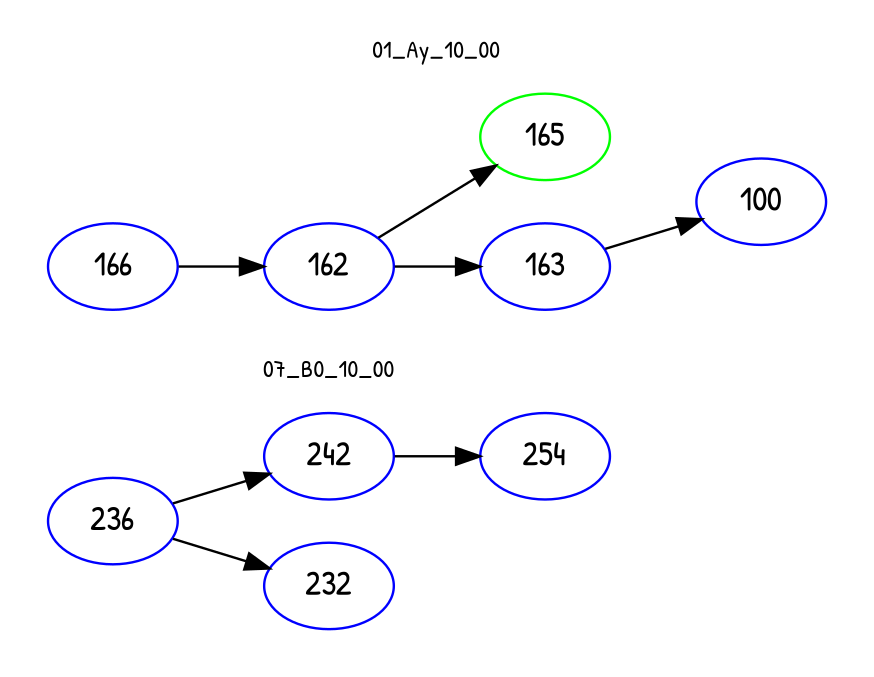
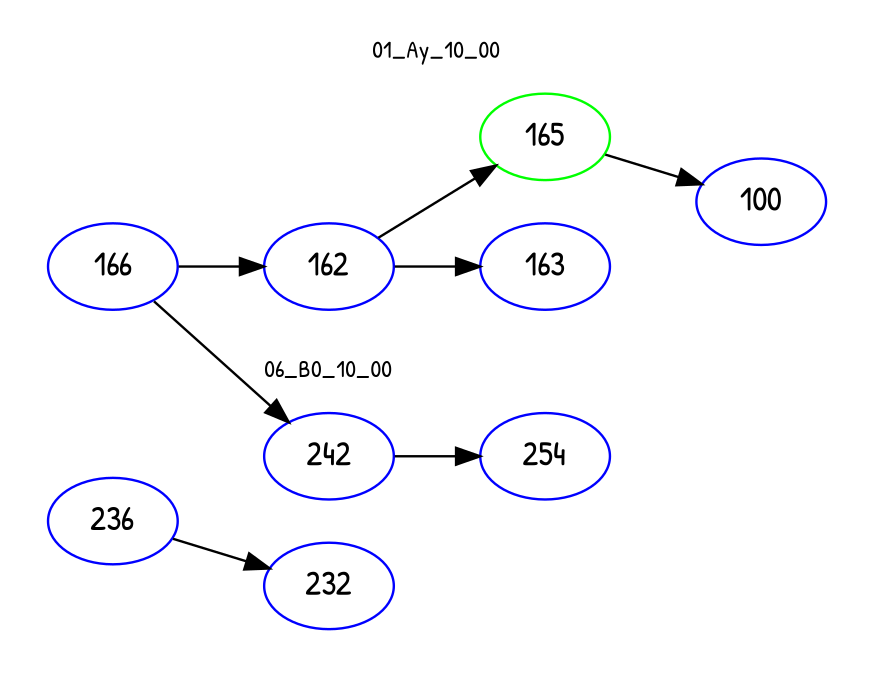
(642, 238) -> (642, 166)
(329, 371) -> (329, 371)
(210, 492) -> (224, 364)
